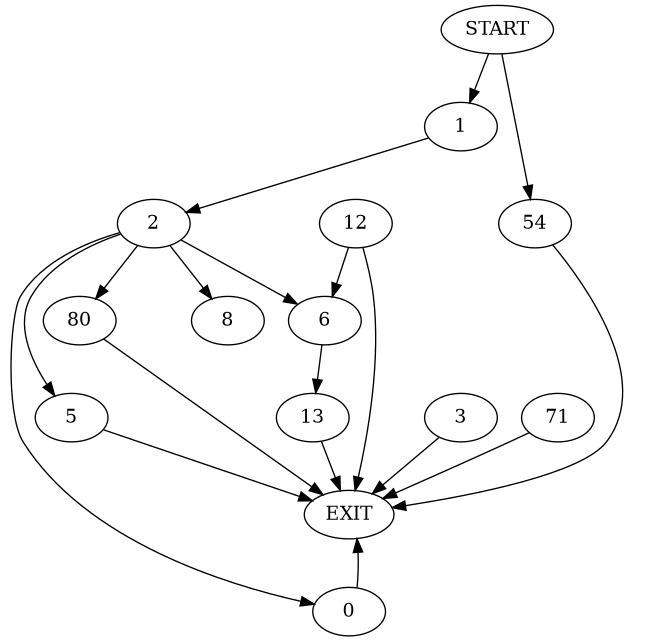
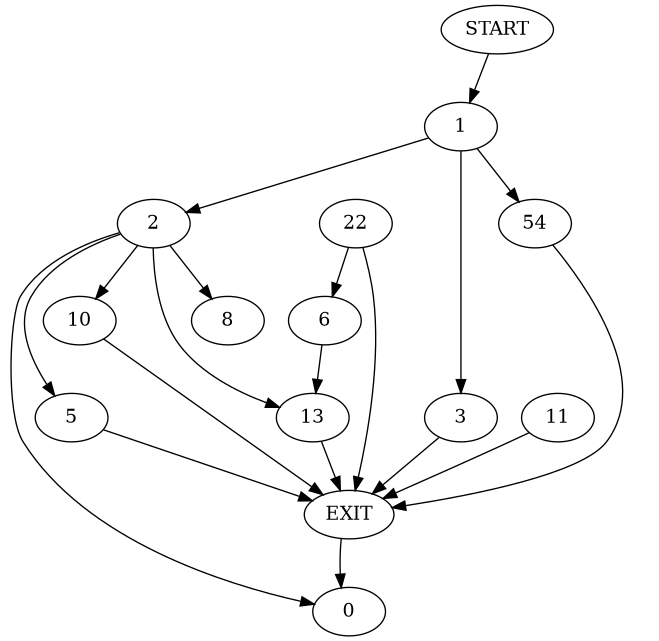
(515, 120) -> (494, 170)
(356, 224) -> (356, 224)
none -> (461, 265)
(233, 269) -> (181, 346)
(80, 321) -> (80, 321)
(558, 418) -> (558, 418)
(358, 570) -> (340, 556)
